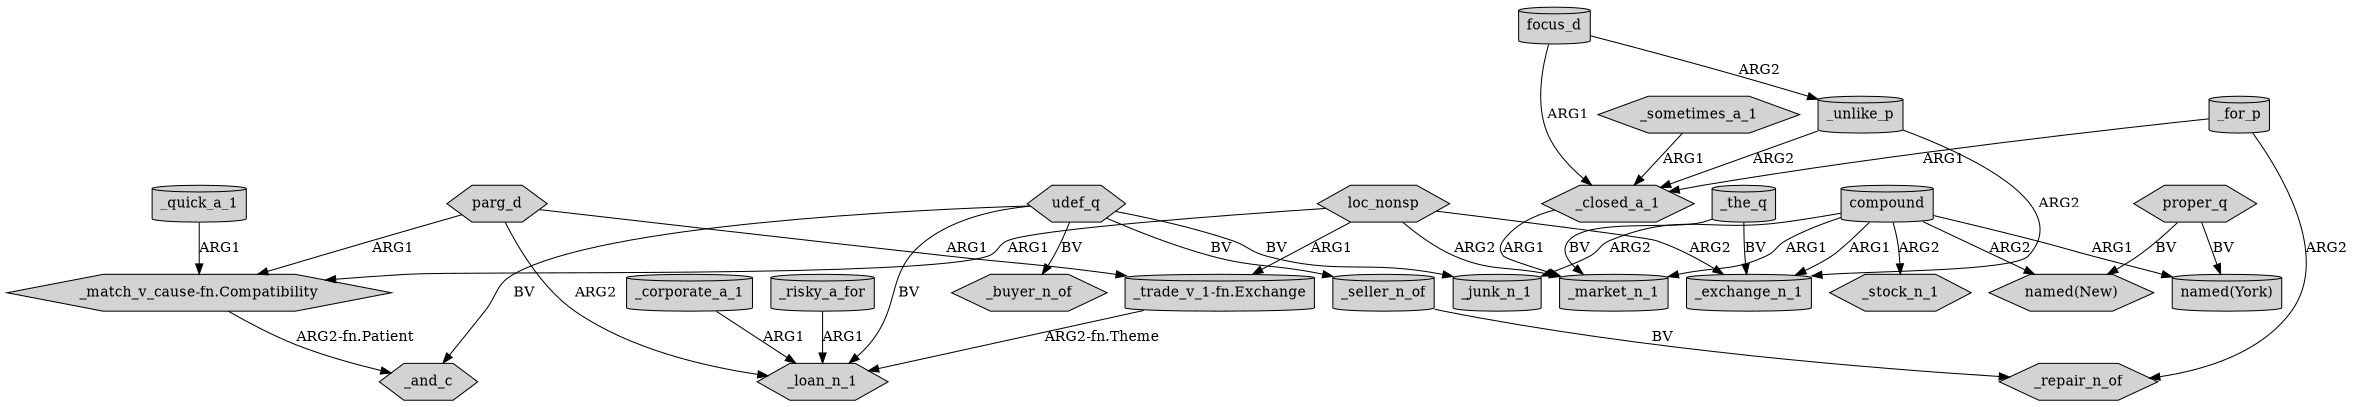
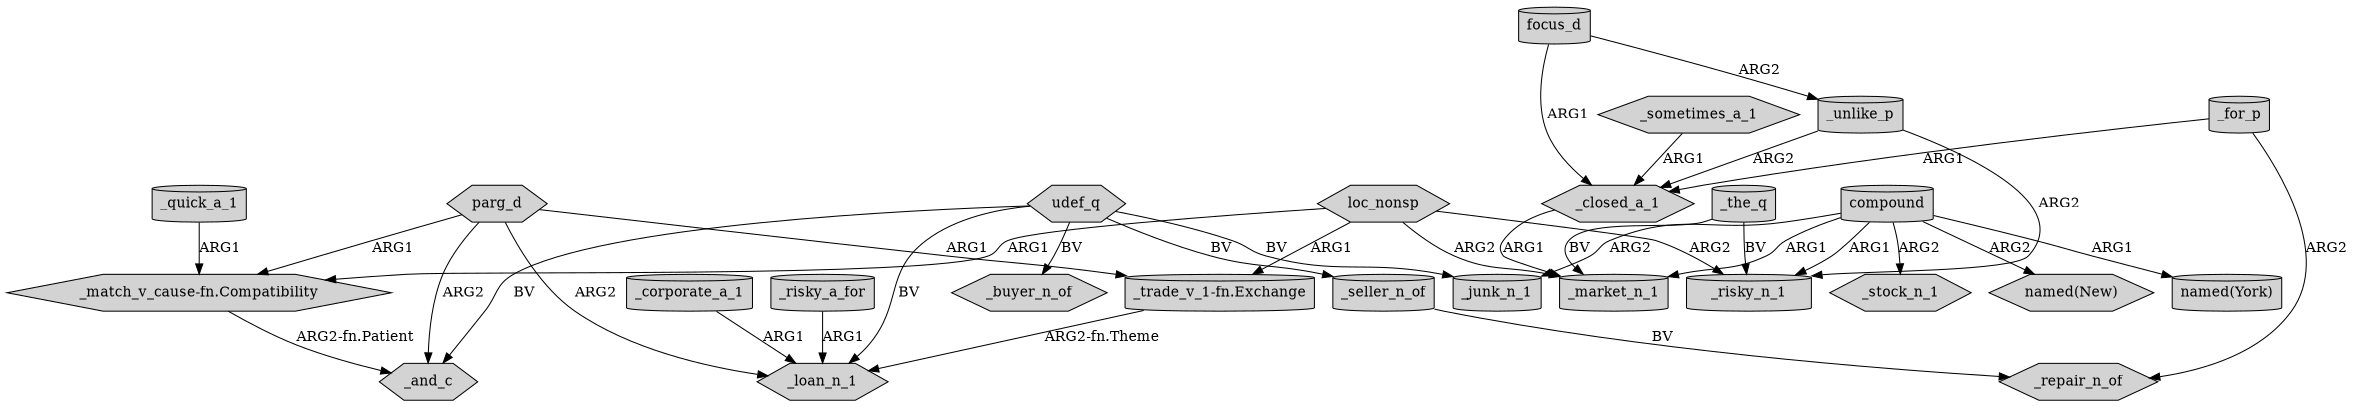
(2195, 204) -> none
none -> (440, 282)
(1749, 293) -> (1749, 293)
